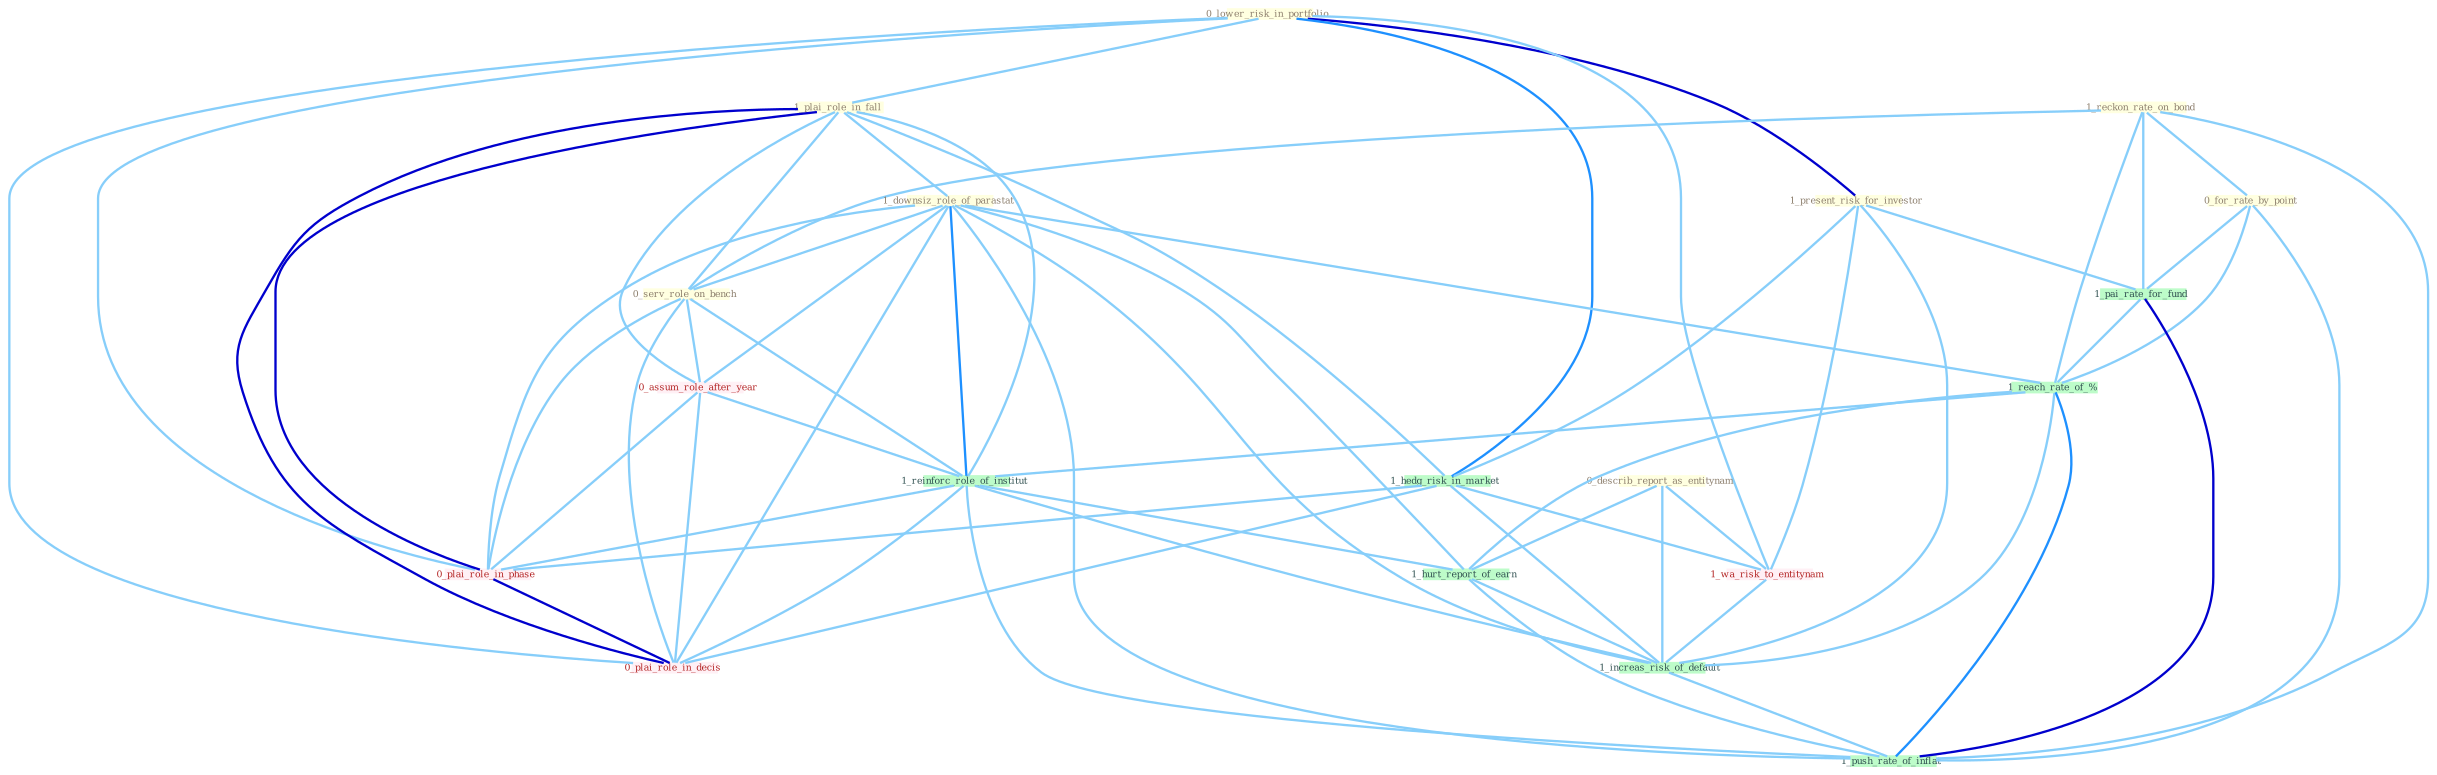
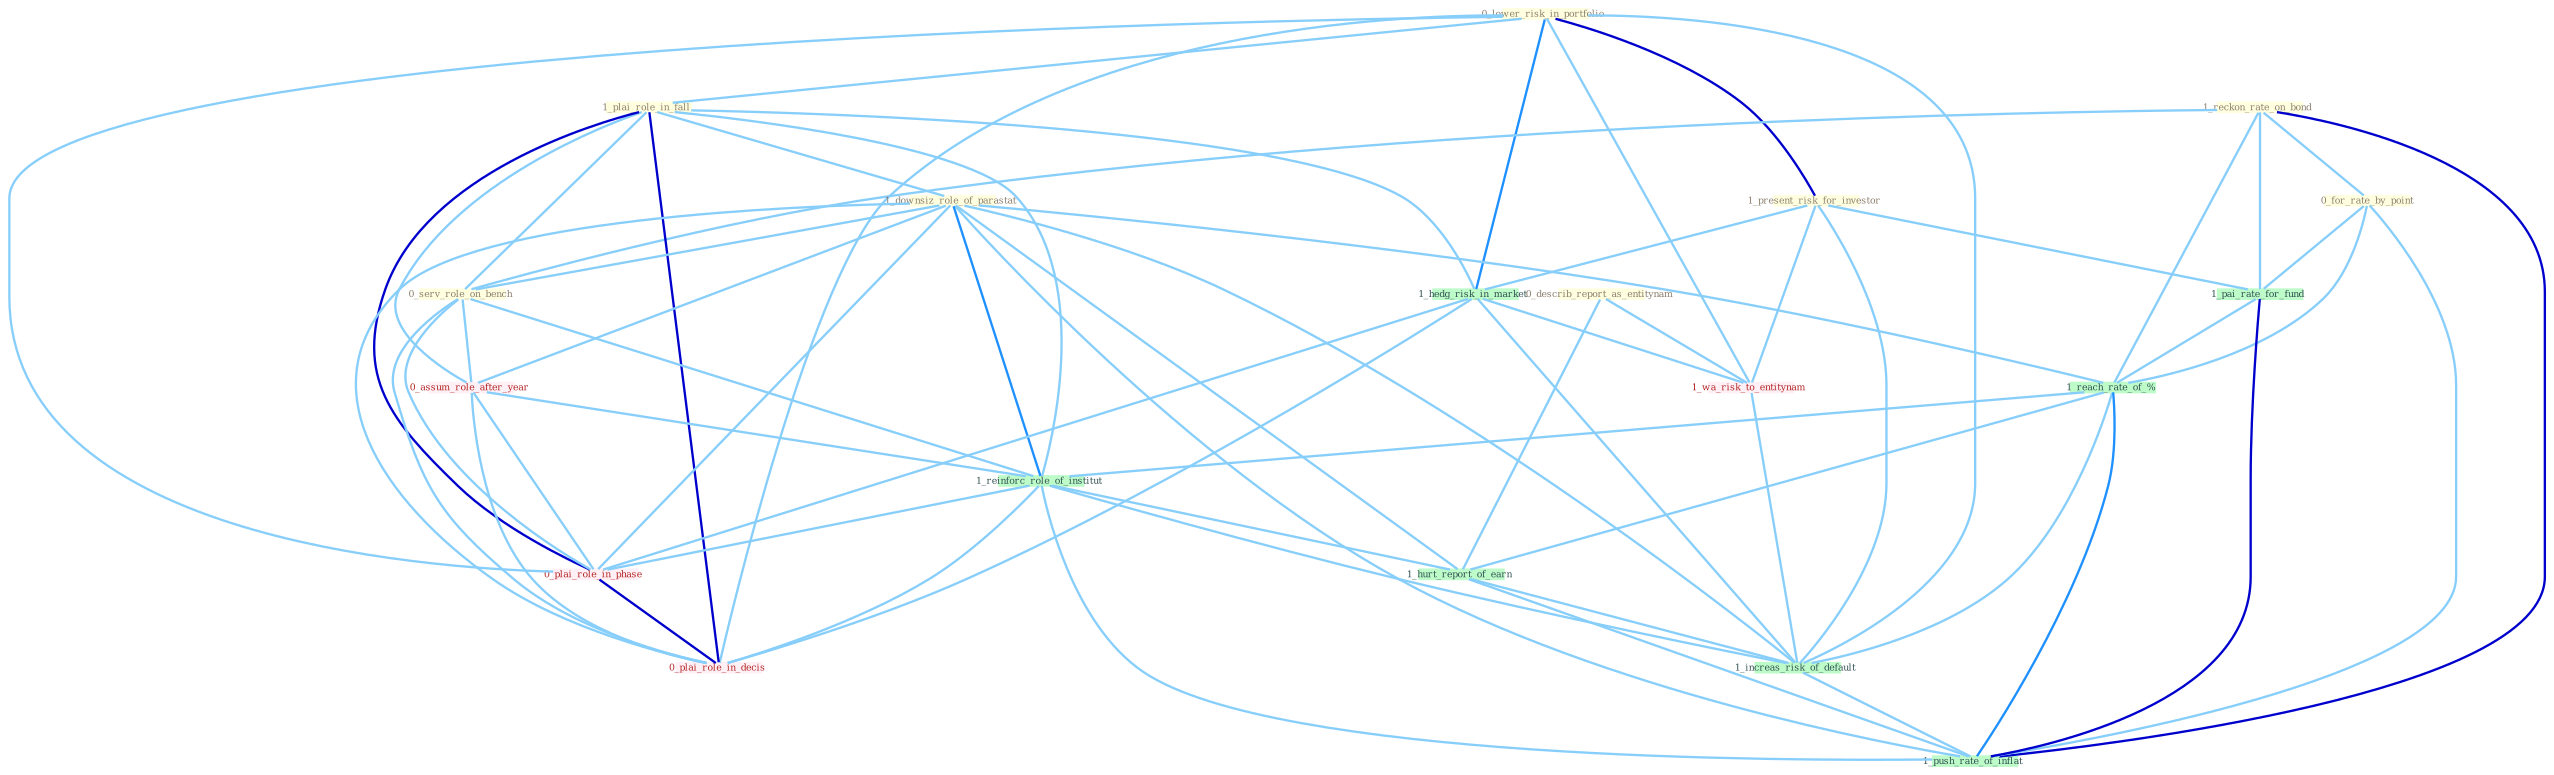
(2428, 538) -> (2545, 558)
(1662, 574) -> (1975, 211)
